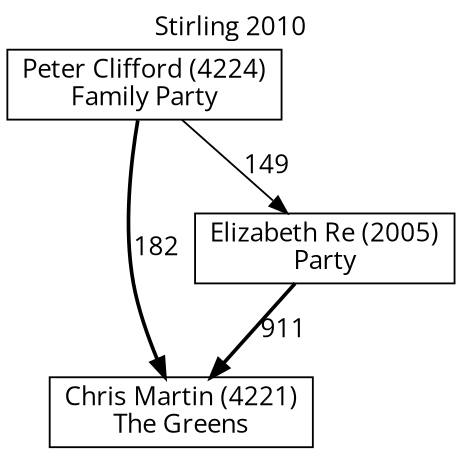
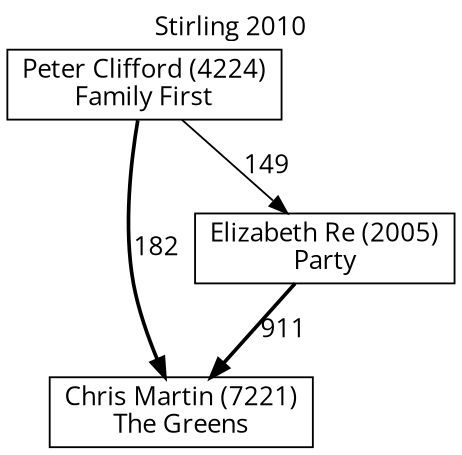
(144, 85) -> (144, 85)
(181, 412) -> (181, 412)
